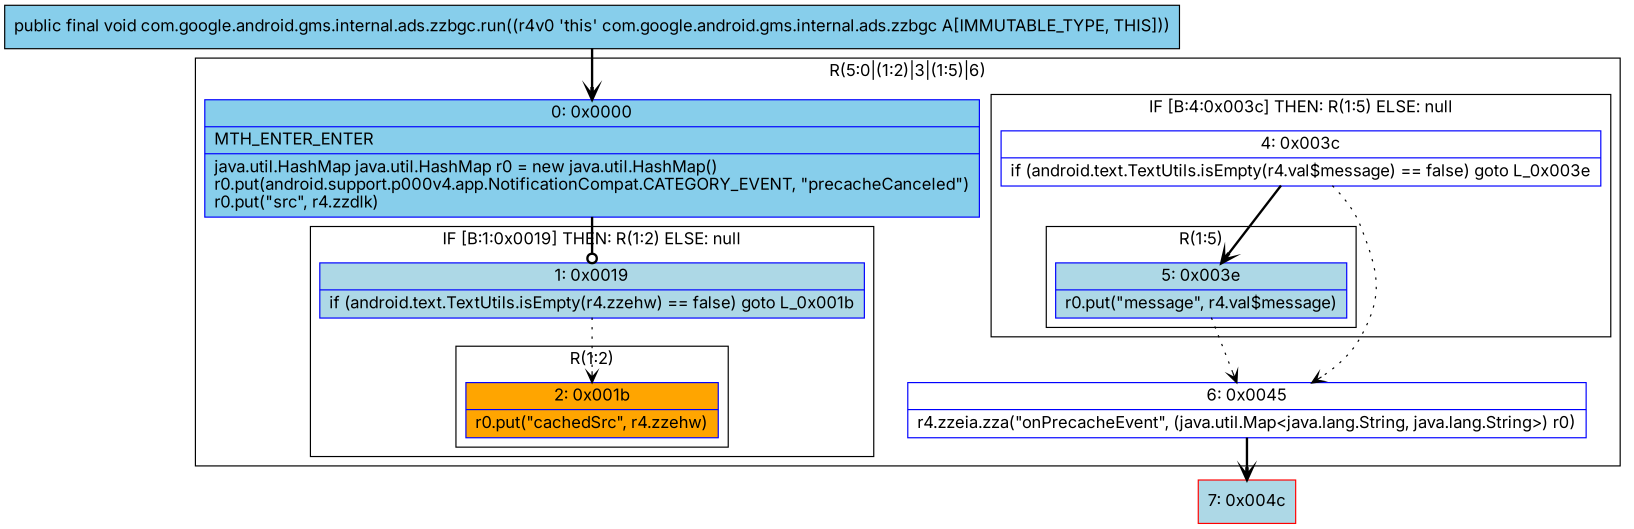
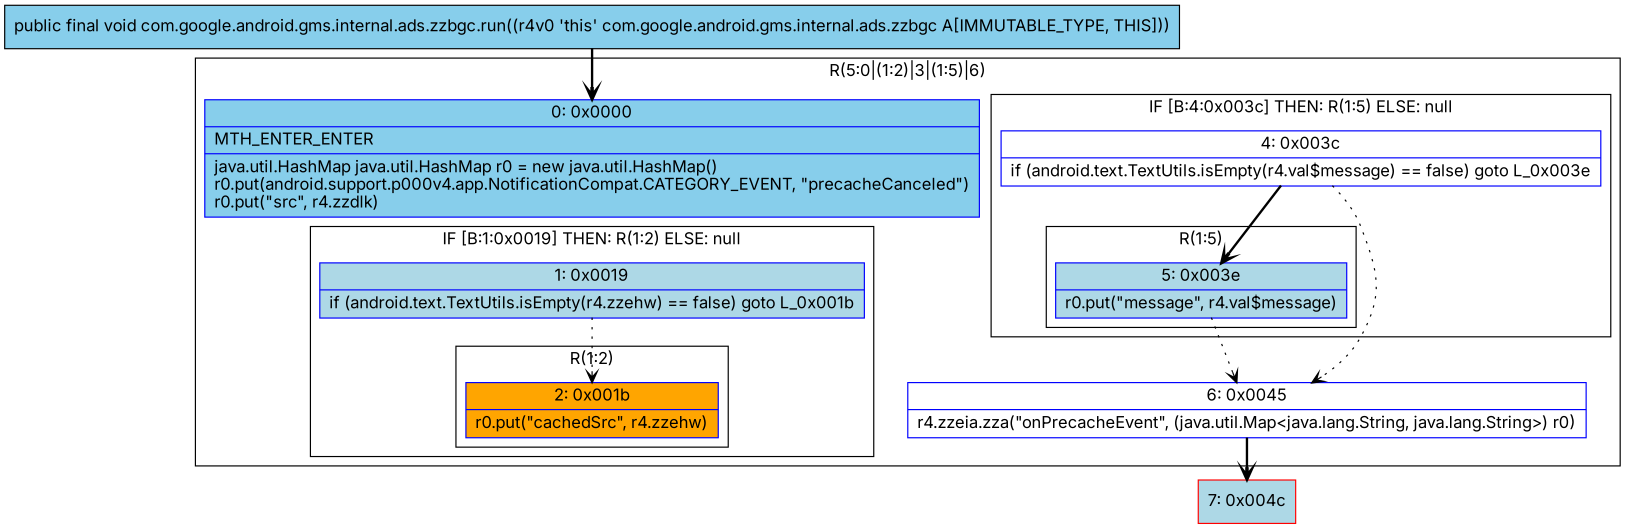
(592, 235) -> none
